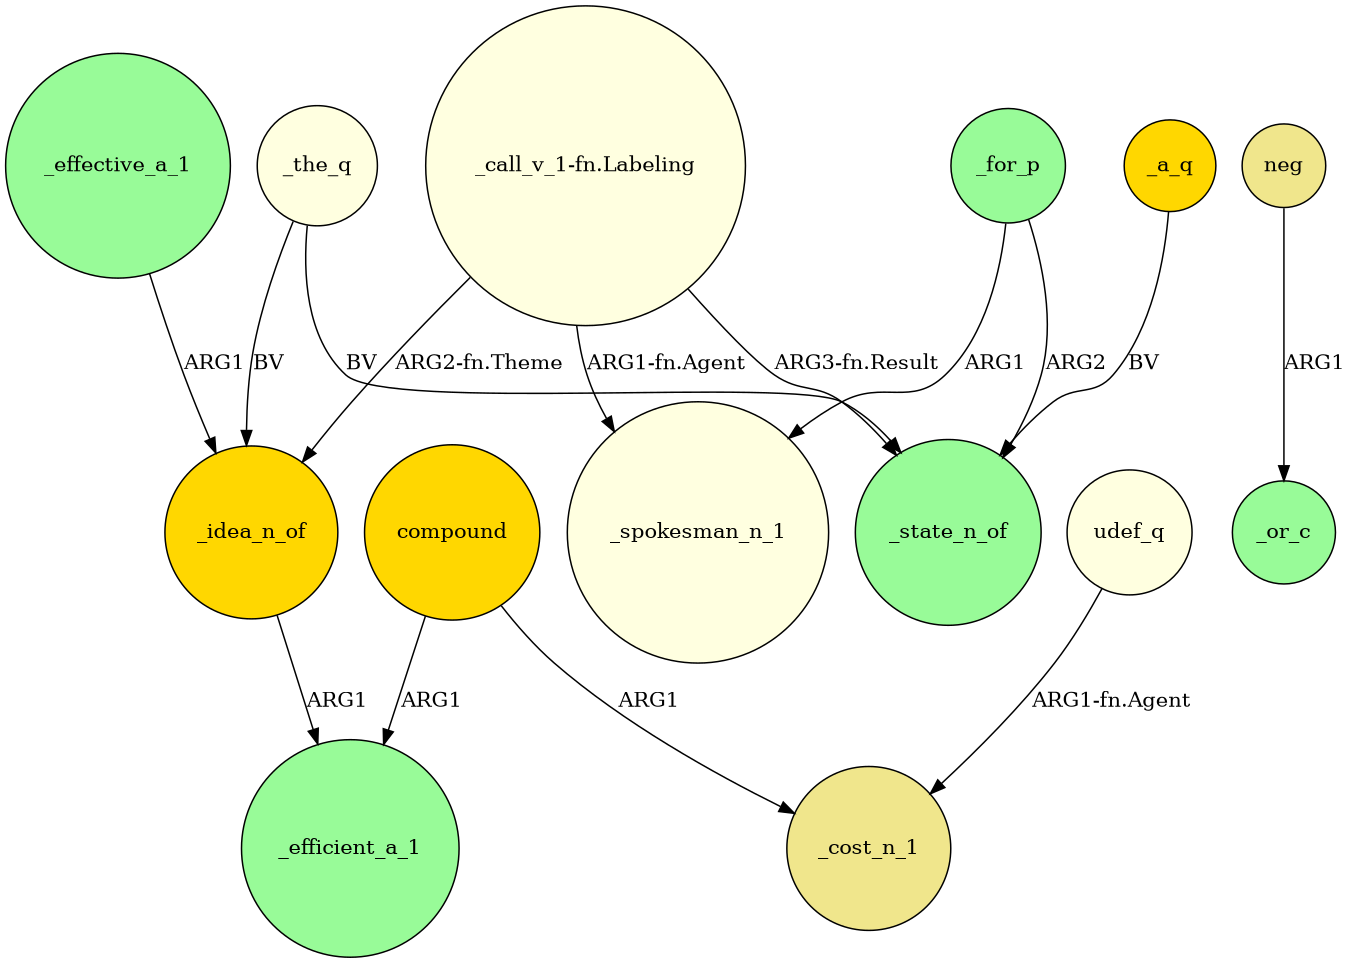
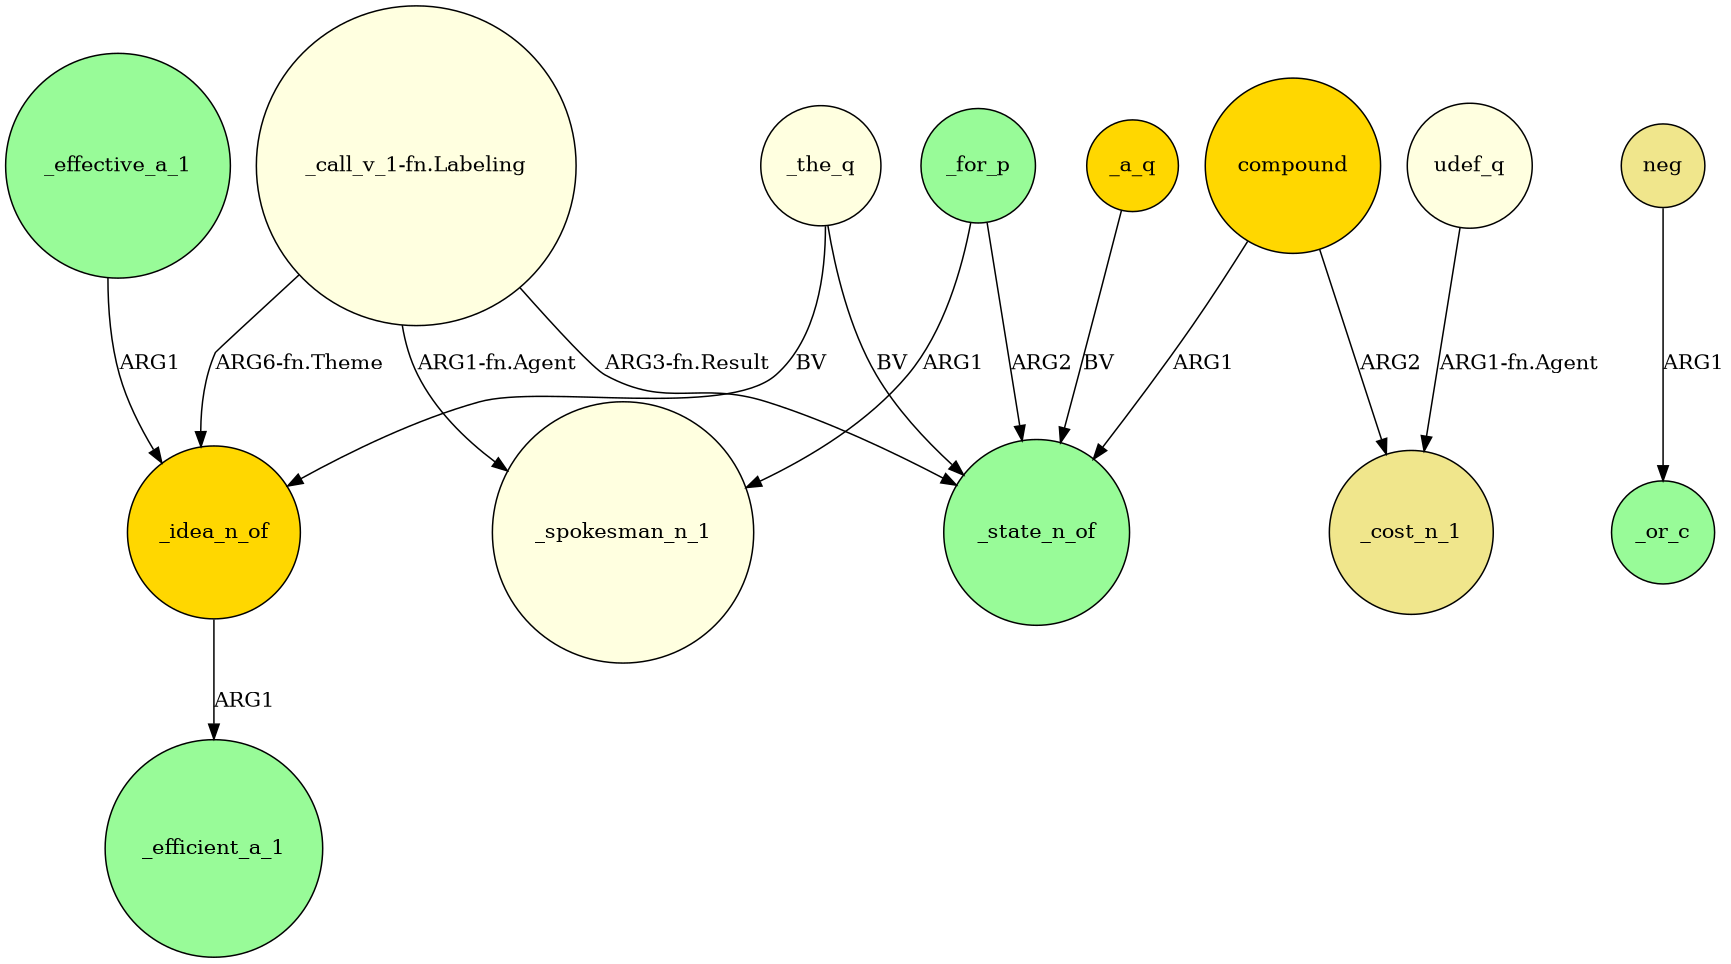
(479, 364) -> (299, 364)
(407, 673) -> (1178, 346)
(649, 701) -> (1391, 364)
